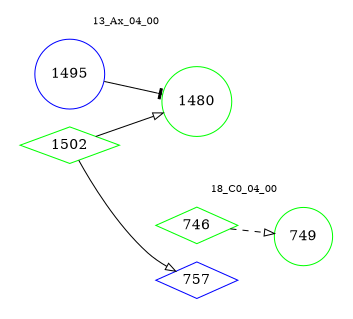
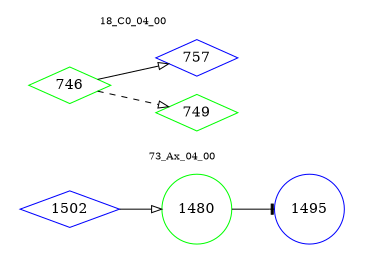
(126, 22) -> (182, 157)
(131, 87) -> (251, 209)
(70, 145) -> (70, 209)
(117, 219) -> (128, 73)
(303, 237) -> (197, 113)
